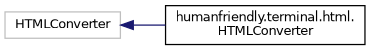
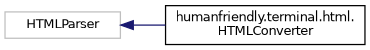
(63, 25) -> (63, 25)
